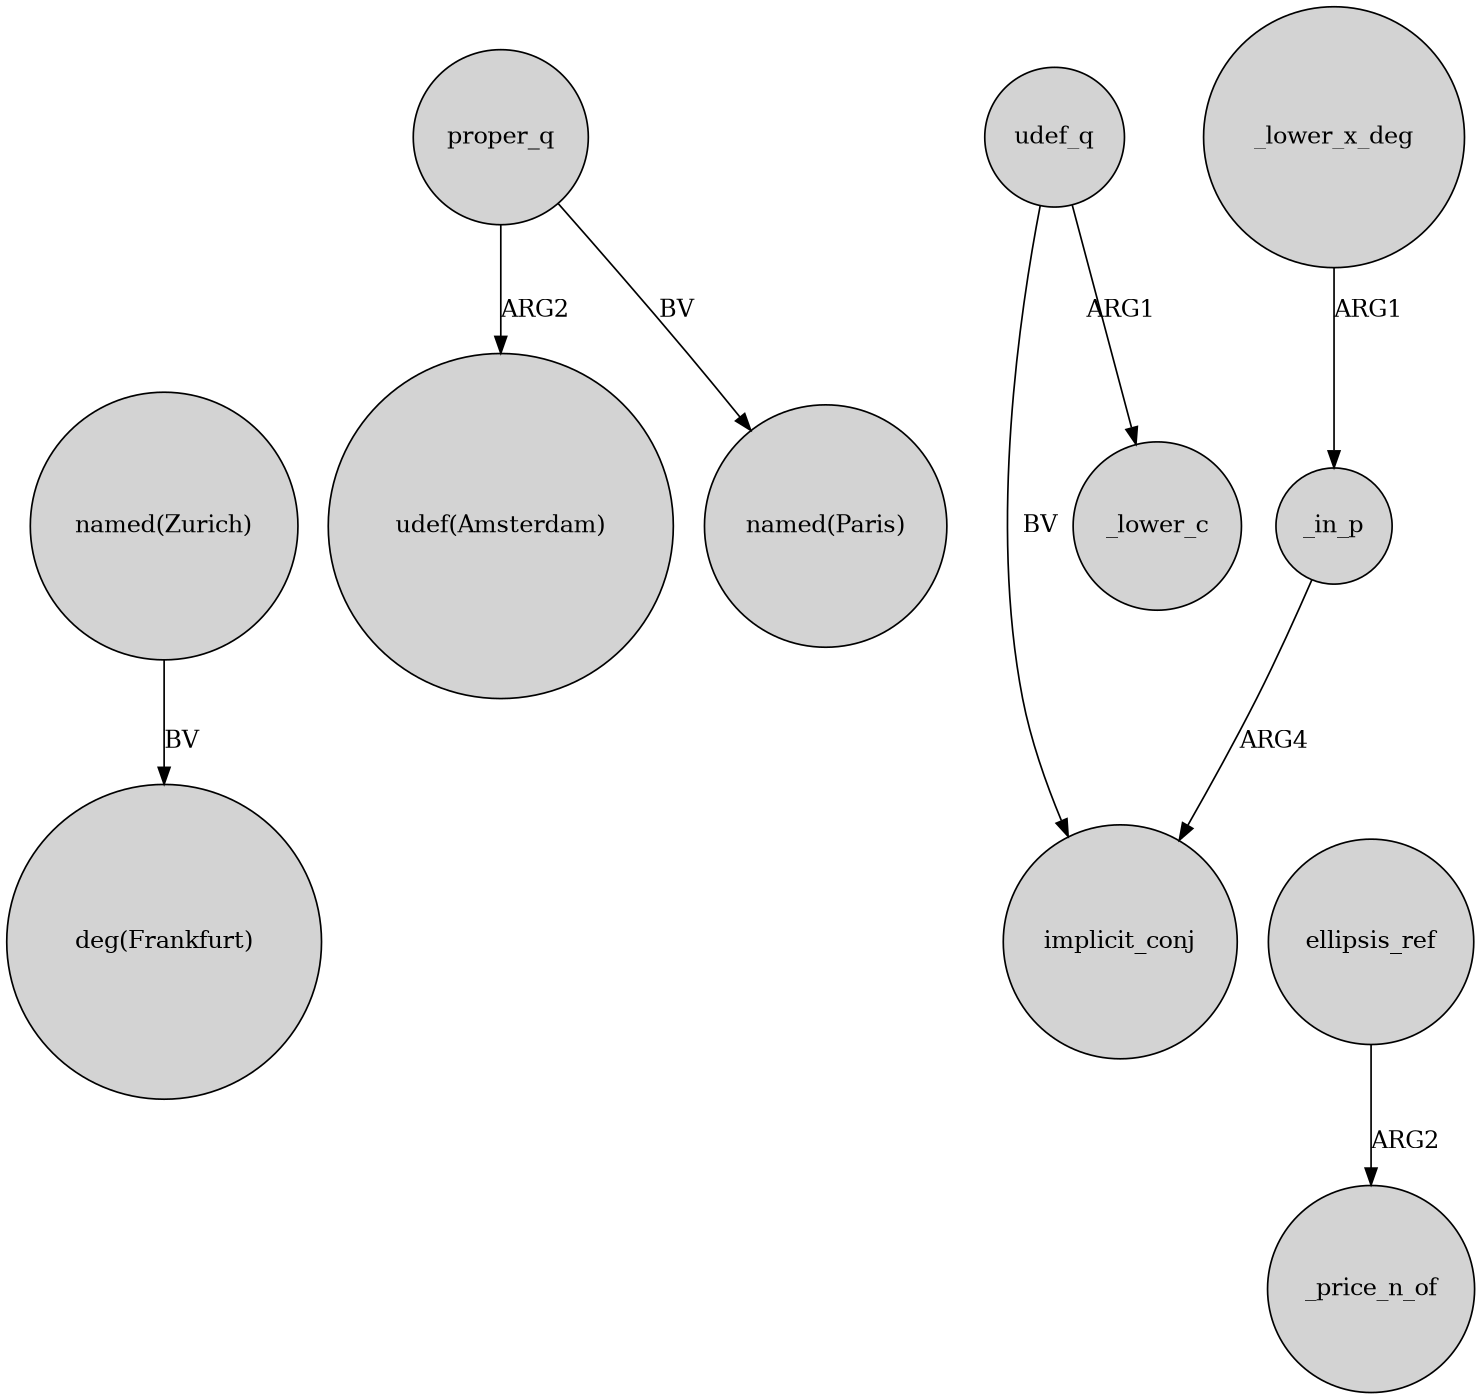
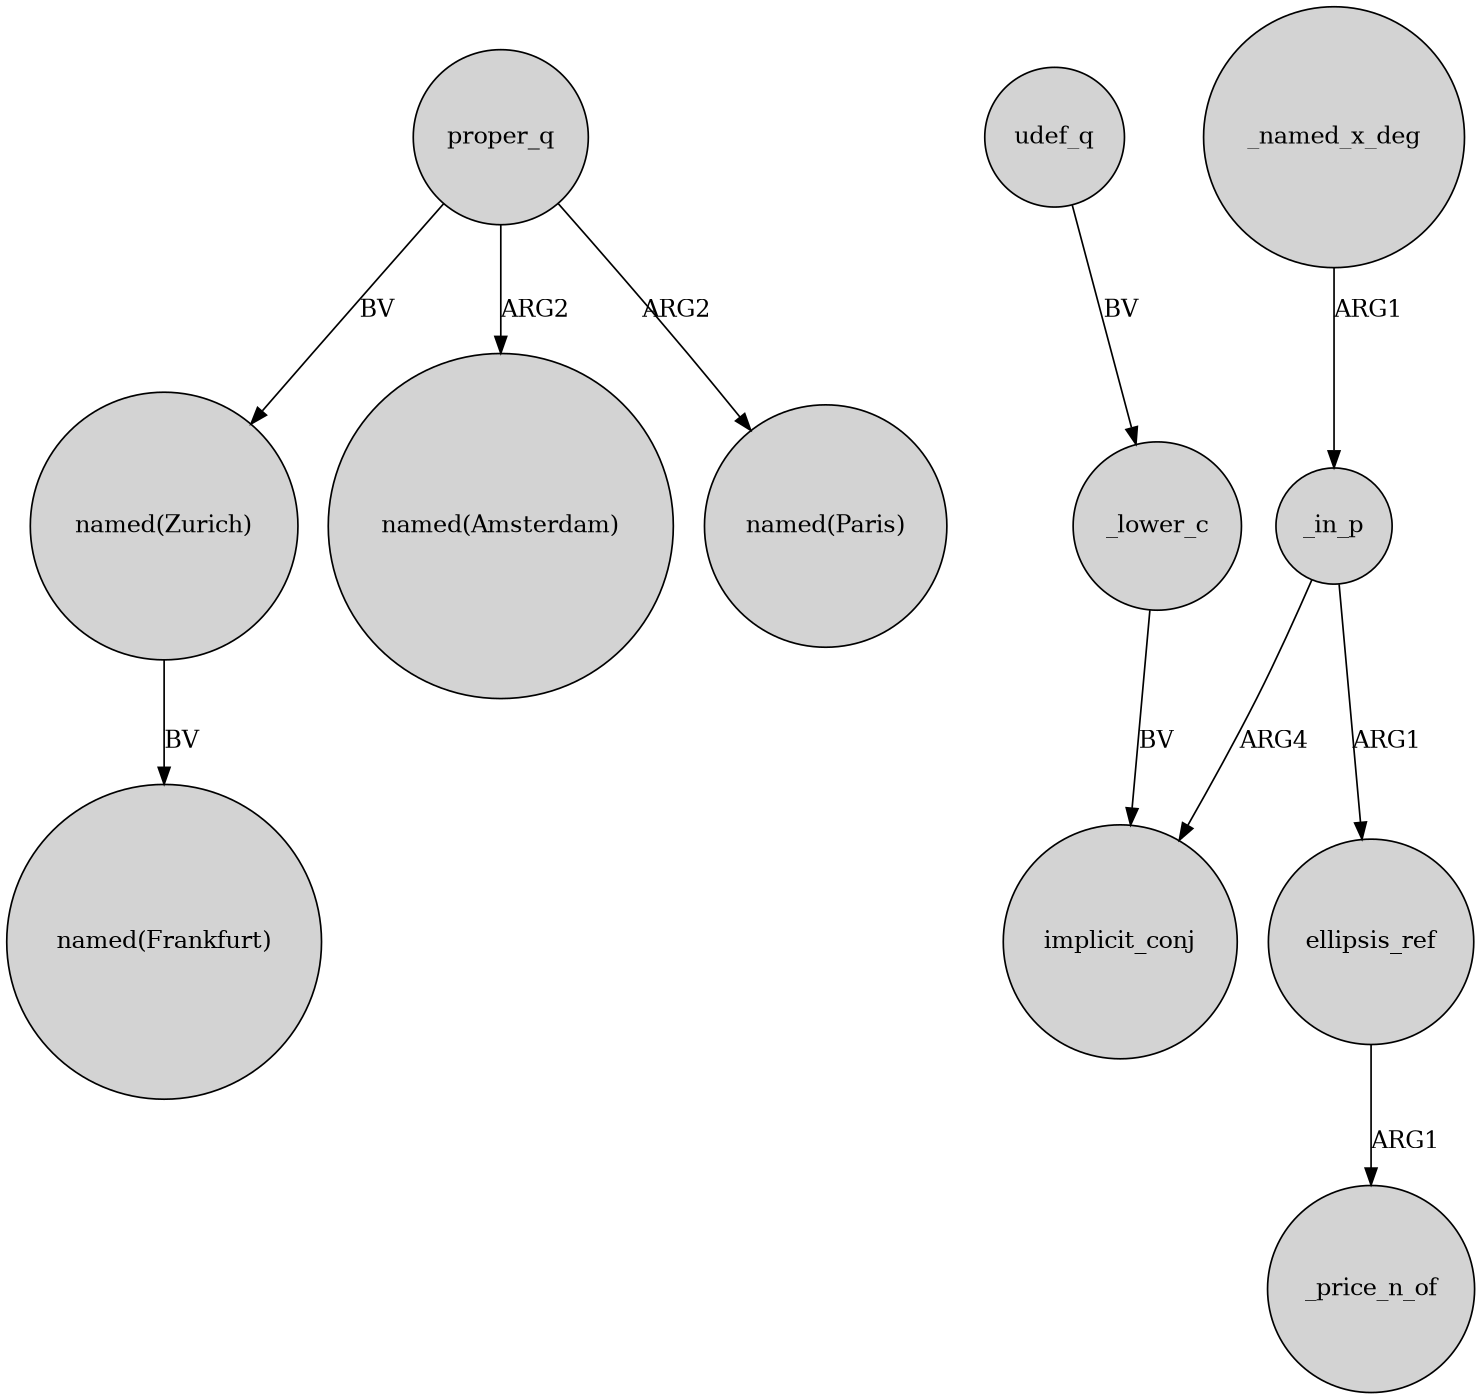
(1334, 137) -> (1334, 137)
none -> (353, 307)
(677, 311) -> (677, 311)
(1121, 311) -> (1121, 311)
(1008, 516) -> (1141, 709)
(501, 526) -> (501, 526)
none -> (1350, 703)
(164, 942) -> (164, 942)
(1406, 1142) -> (1406, 1142)
